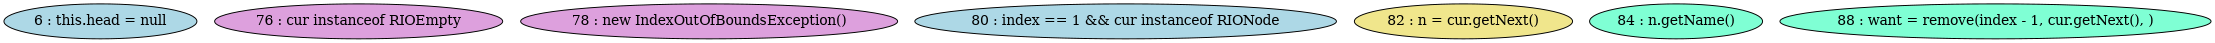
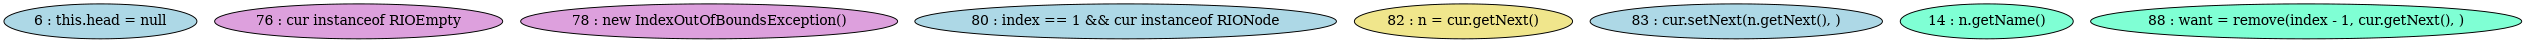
(1676, 21) -> (1987, 21)
none -> (1736, 21)
